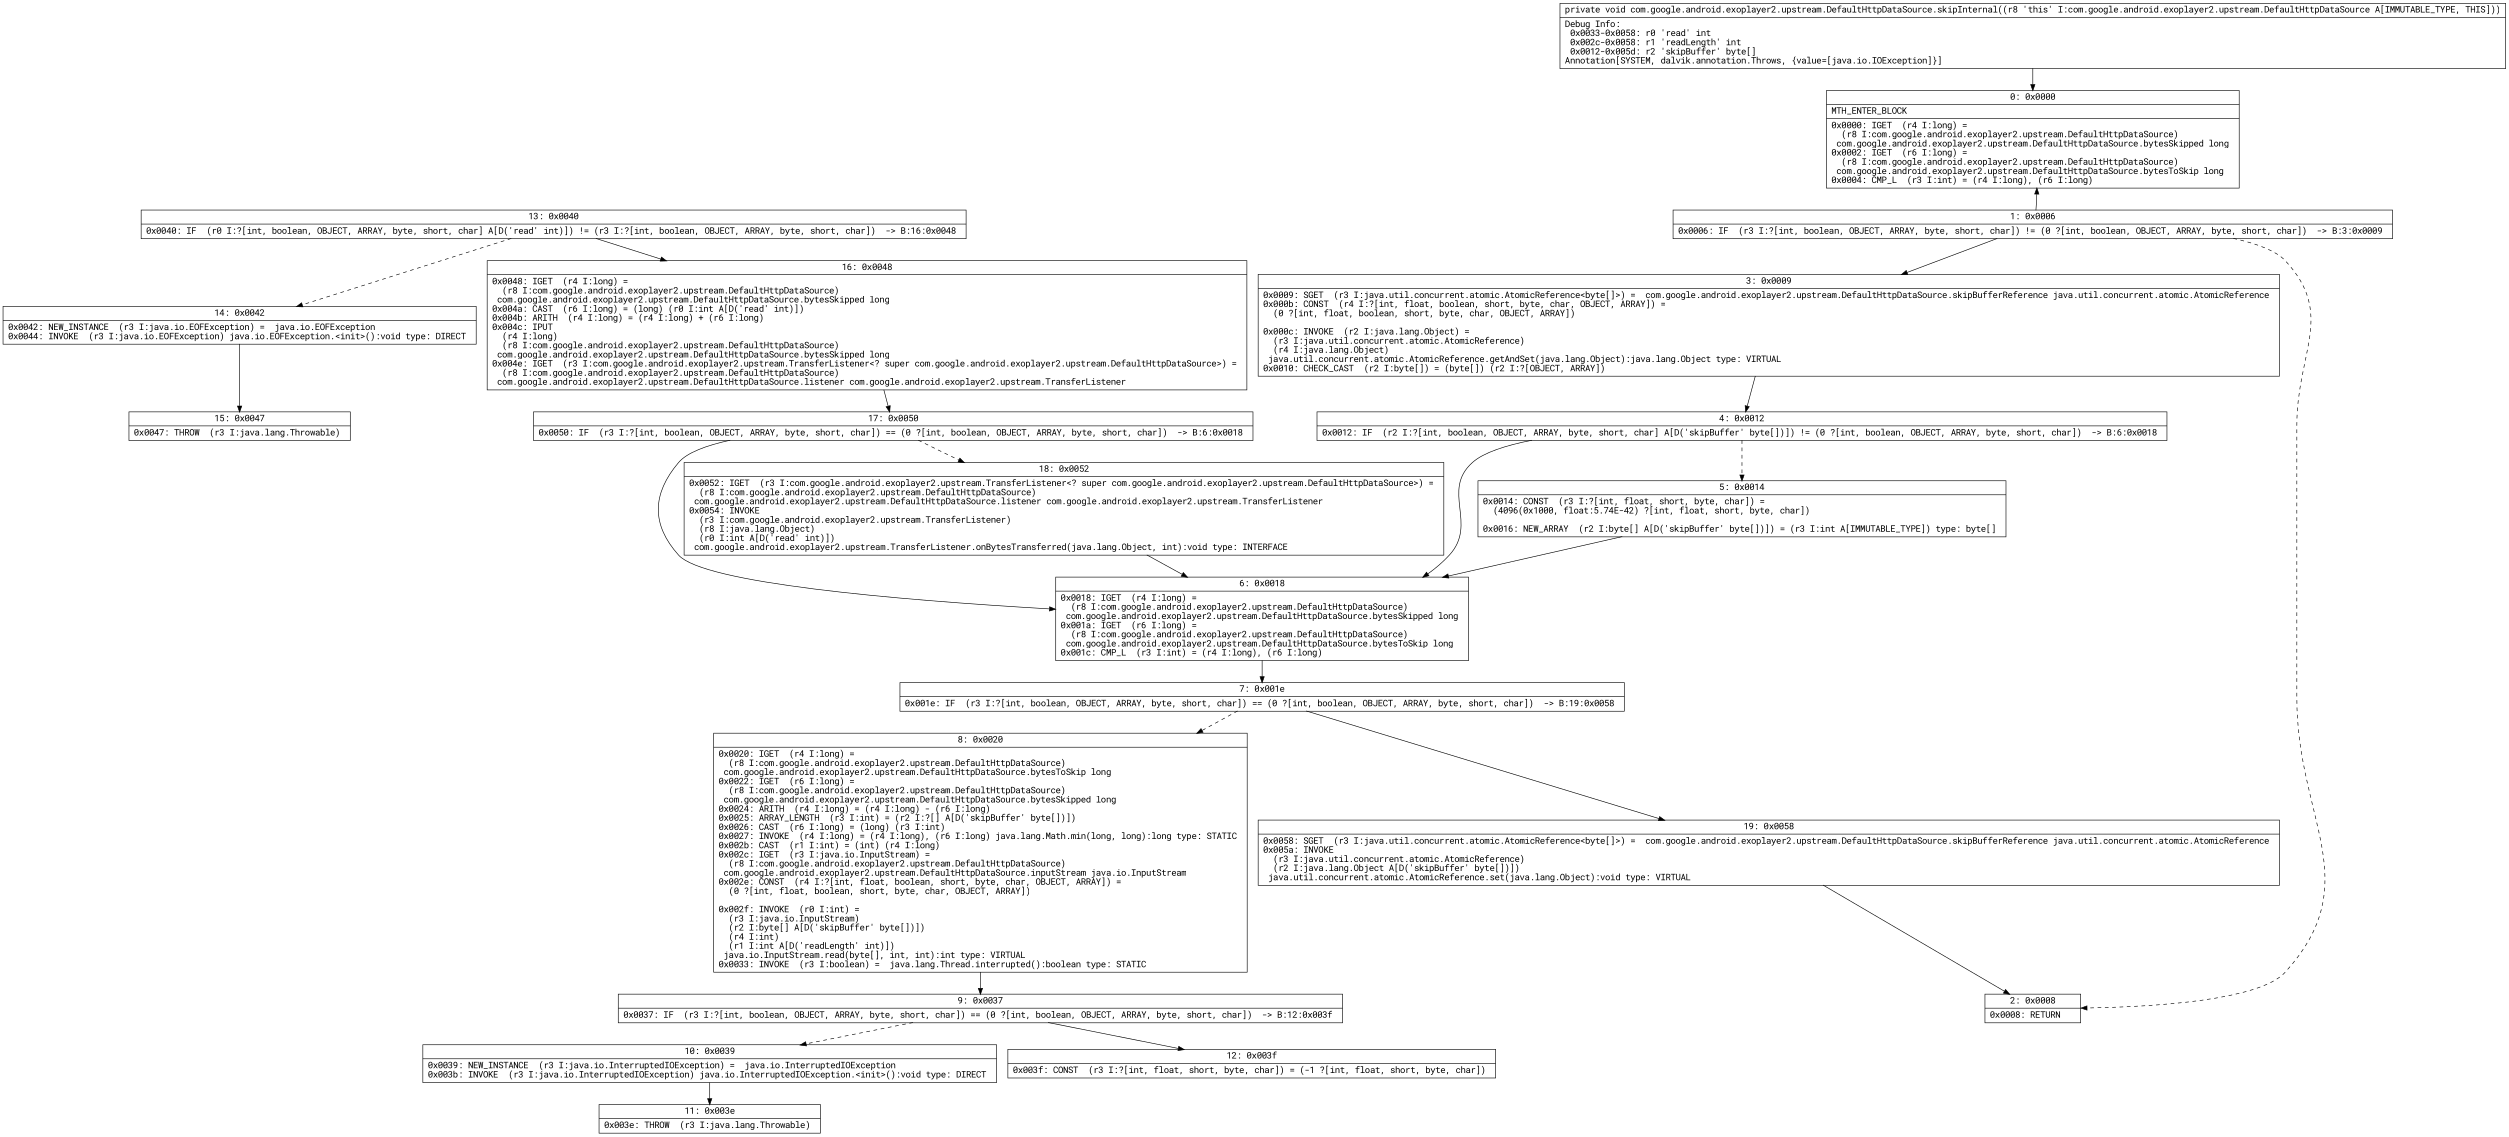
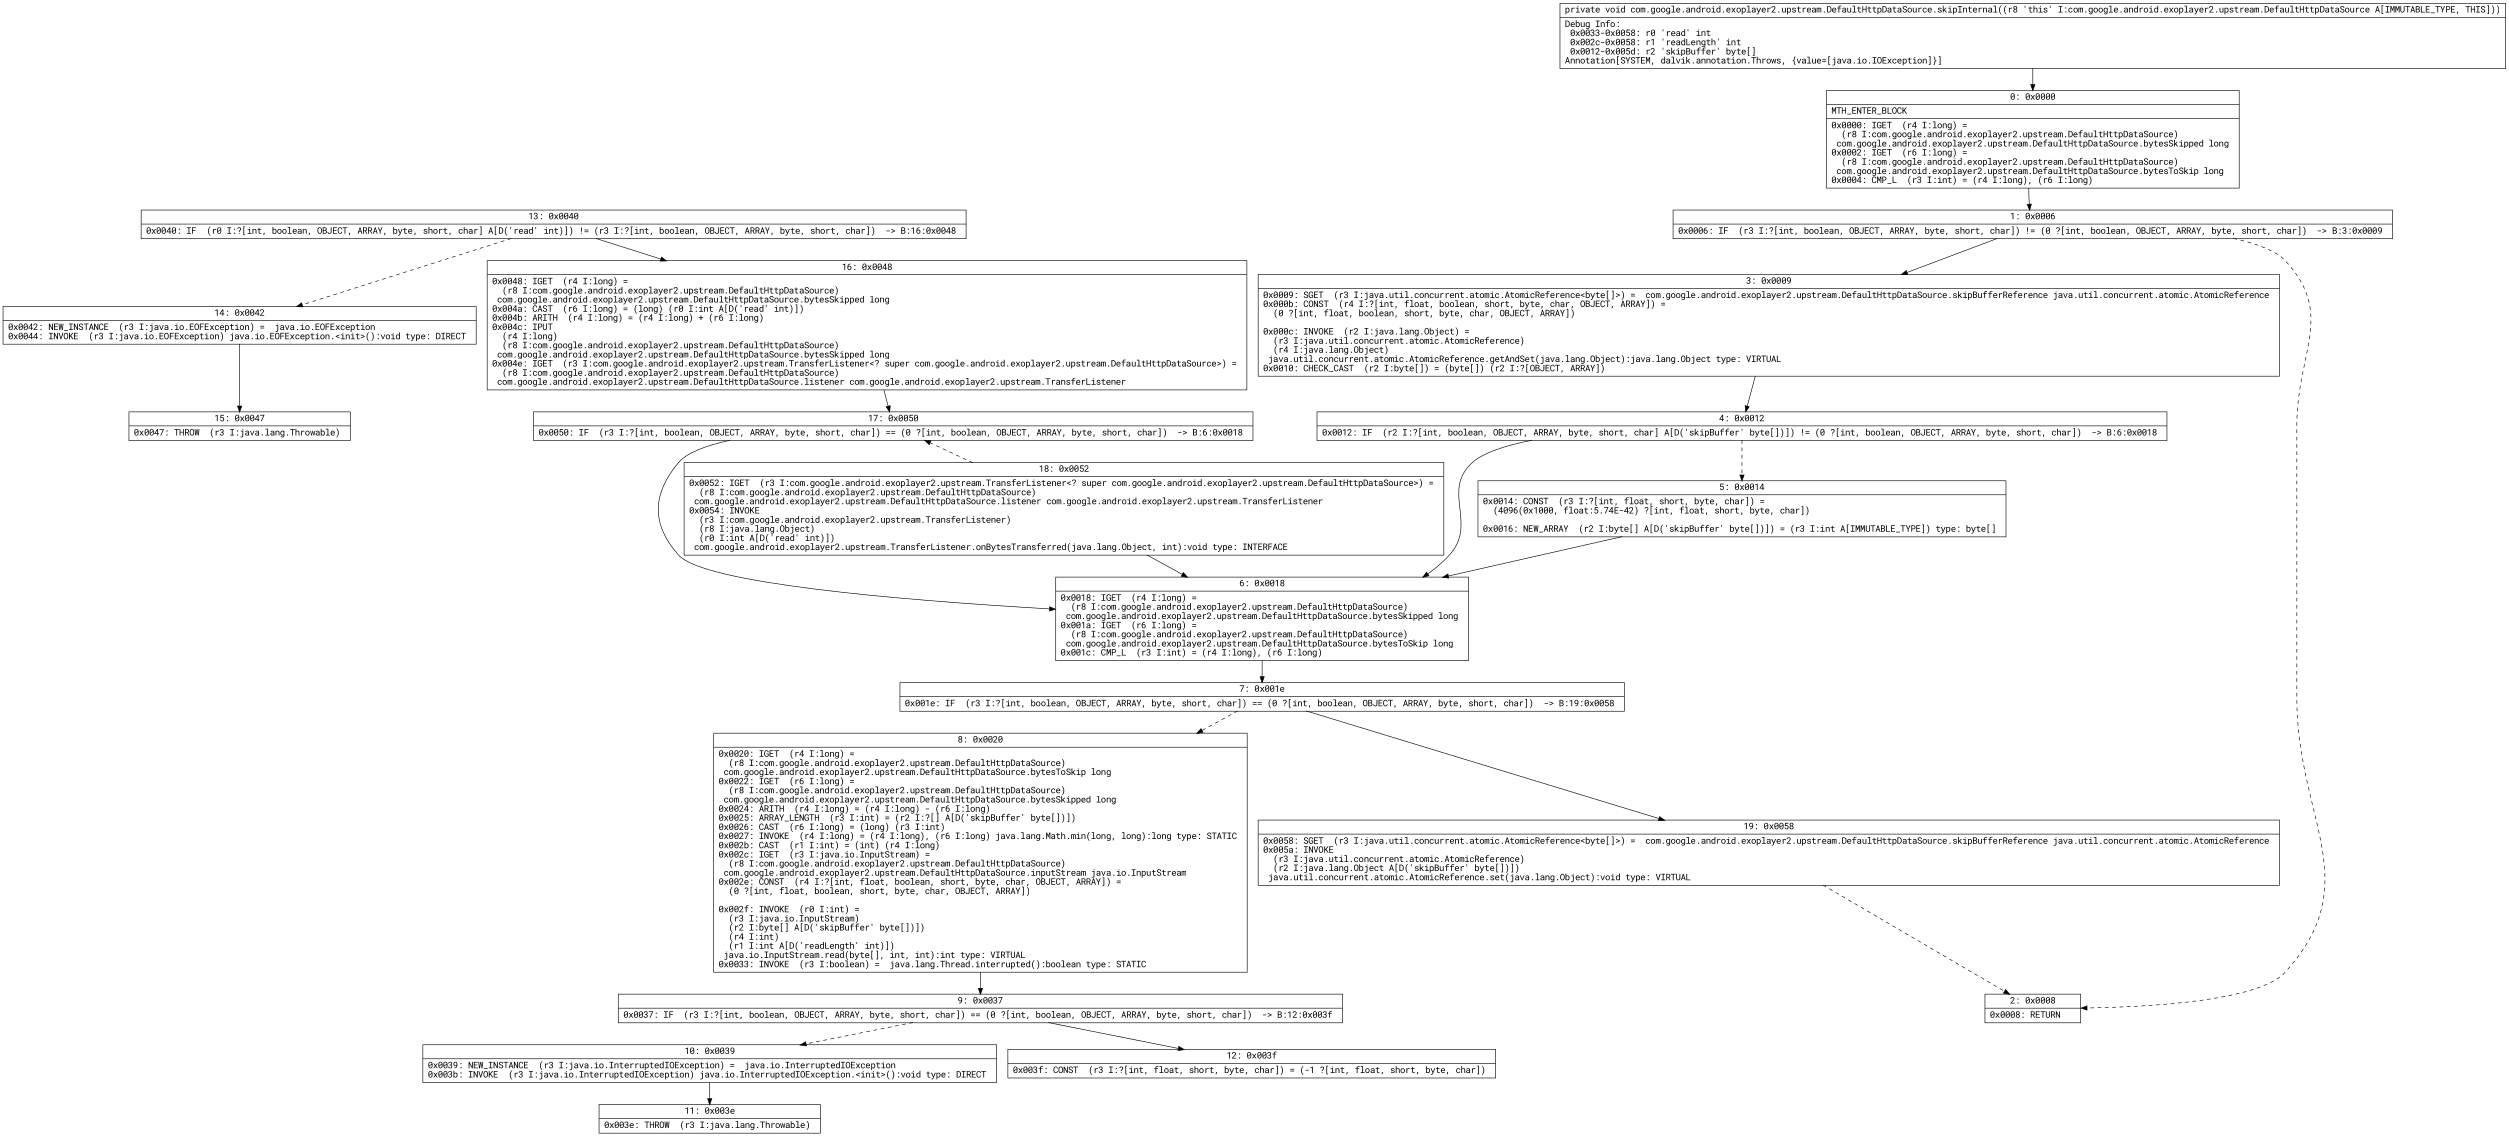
(2036, 202) -> (2029, 196)
(939, 450) -> (951, 453)
(1914, 938) -> (1914, 938)
